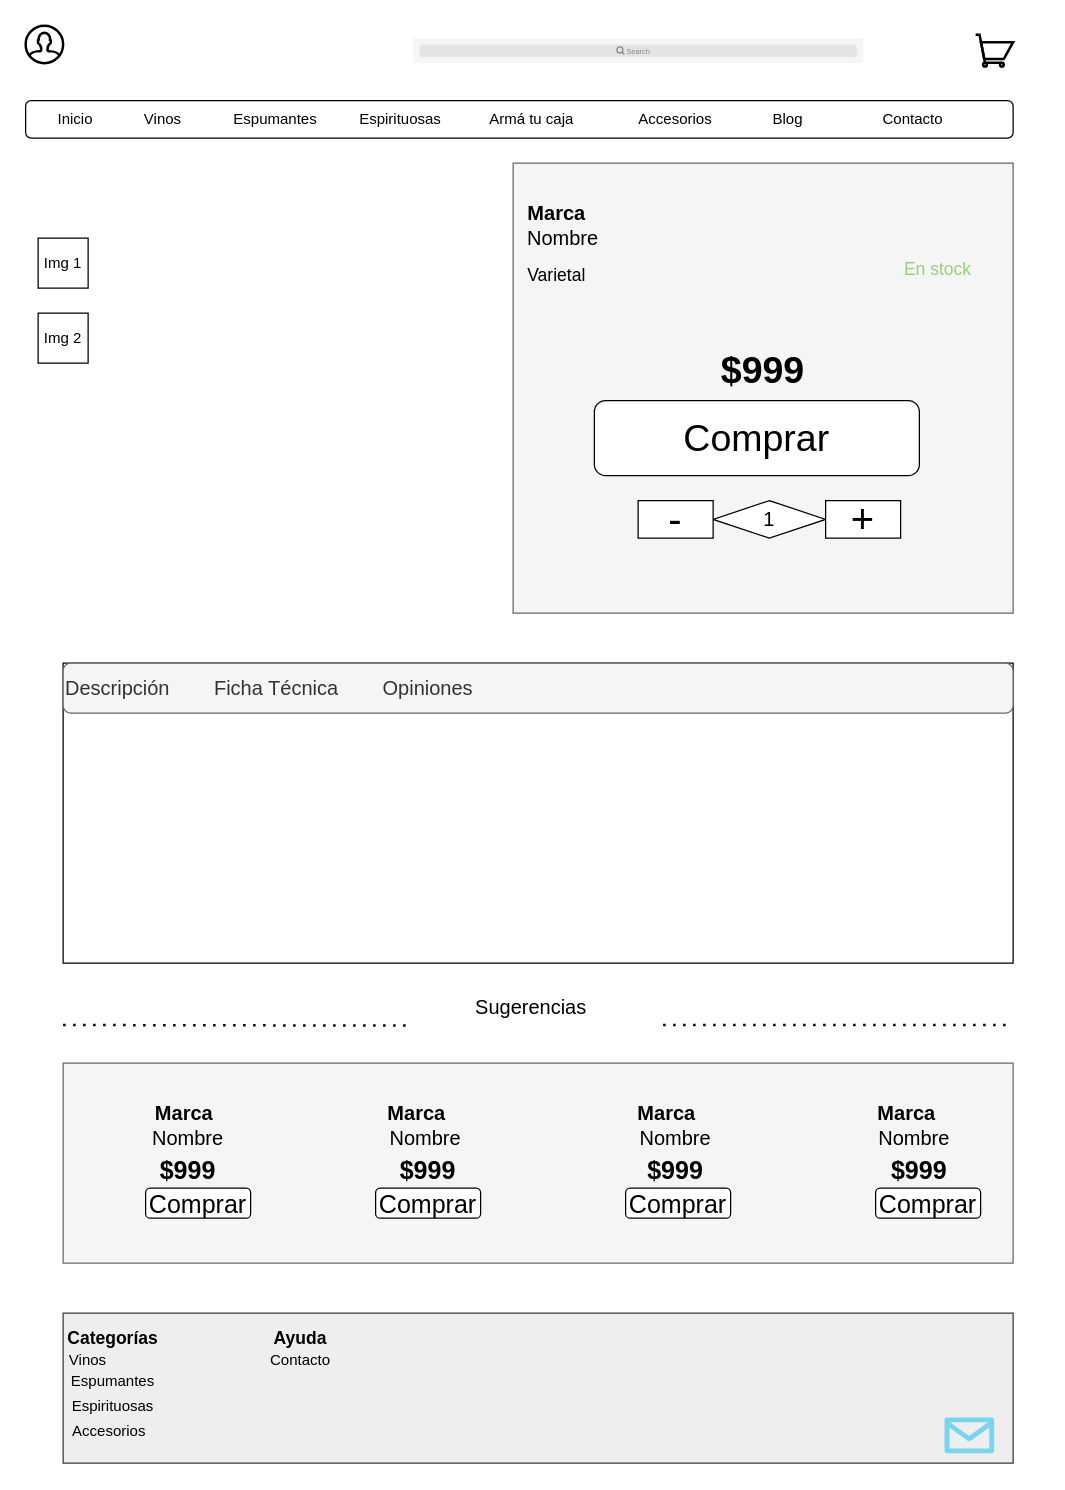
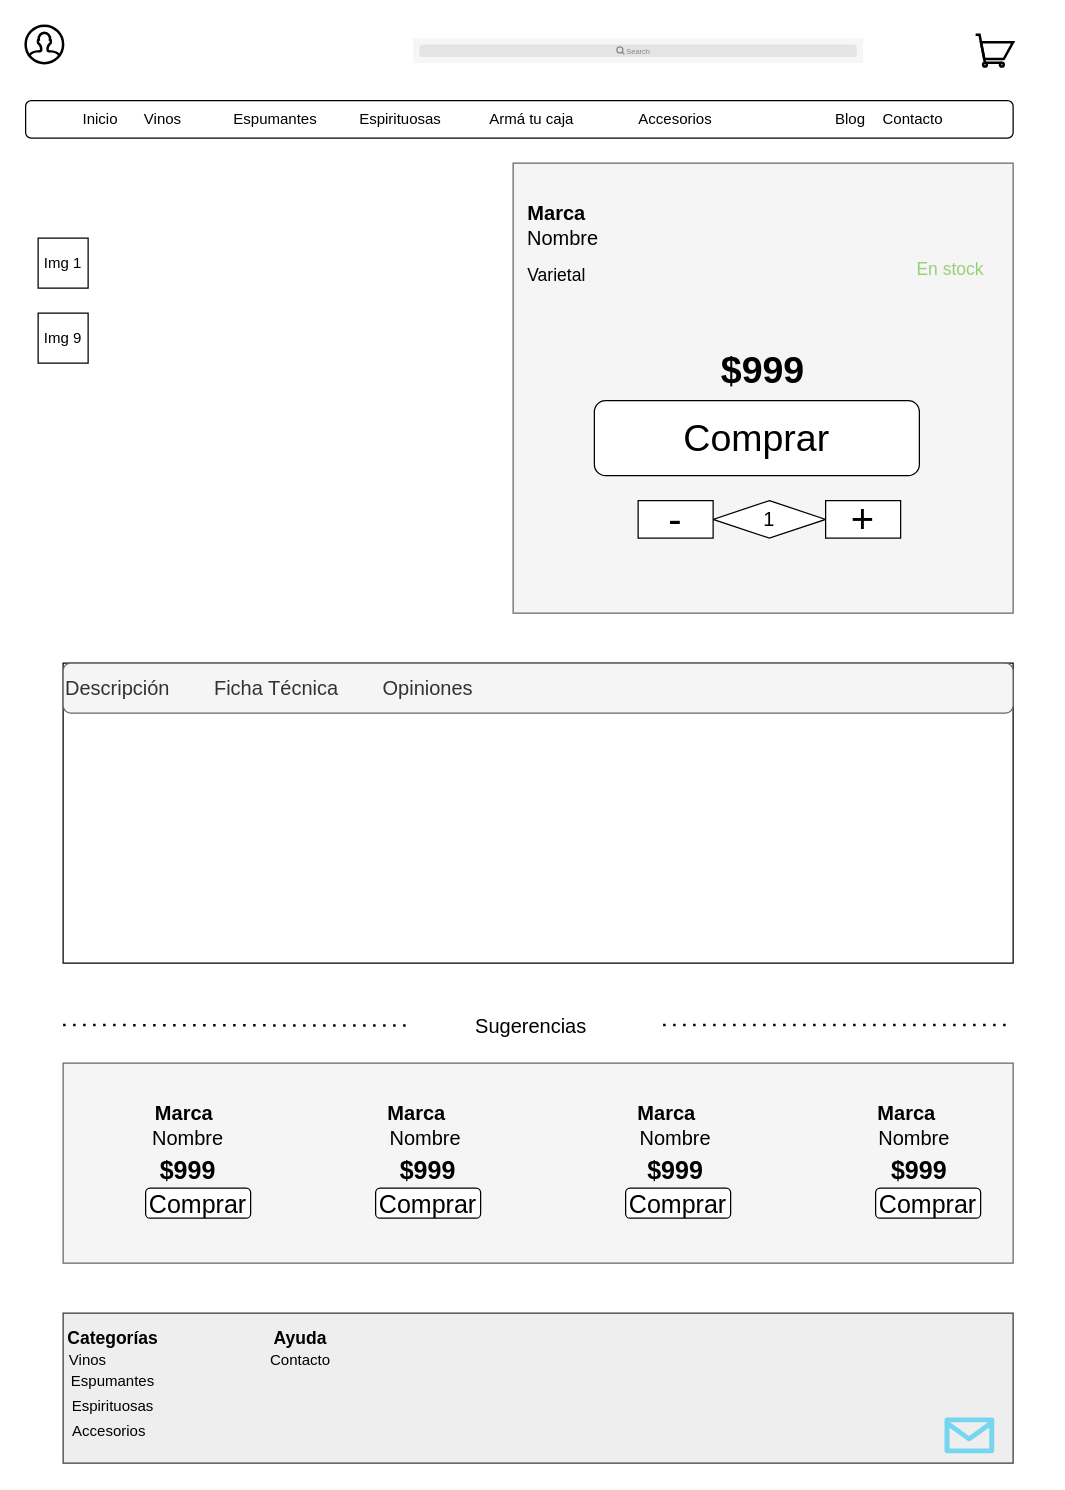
(76, 119) -> (101, 119)
(788, 119) -> (851, 119)
(938, 269) -> (951, 269)
(63, 338) -> (63, 338)
(531, 1007) -> (531, 1026)
